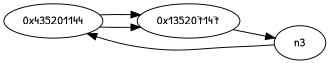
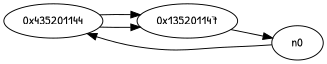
(189, 21) -> (187, 21)
(300, 43) -> (298, 43)
